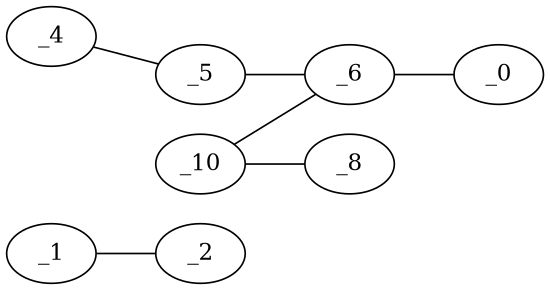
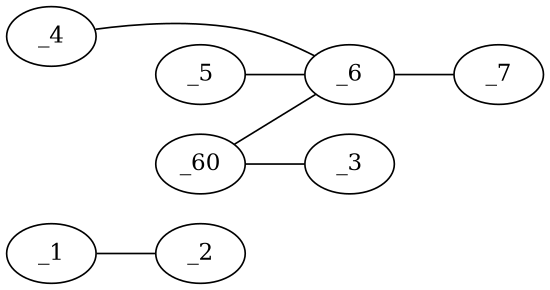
(126, 56) -> (207, 25)
(499, 75) -> (499, 75)
(200, 164) -> (200, 164)
(350, 164) -> (350, 164)
